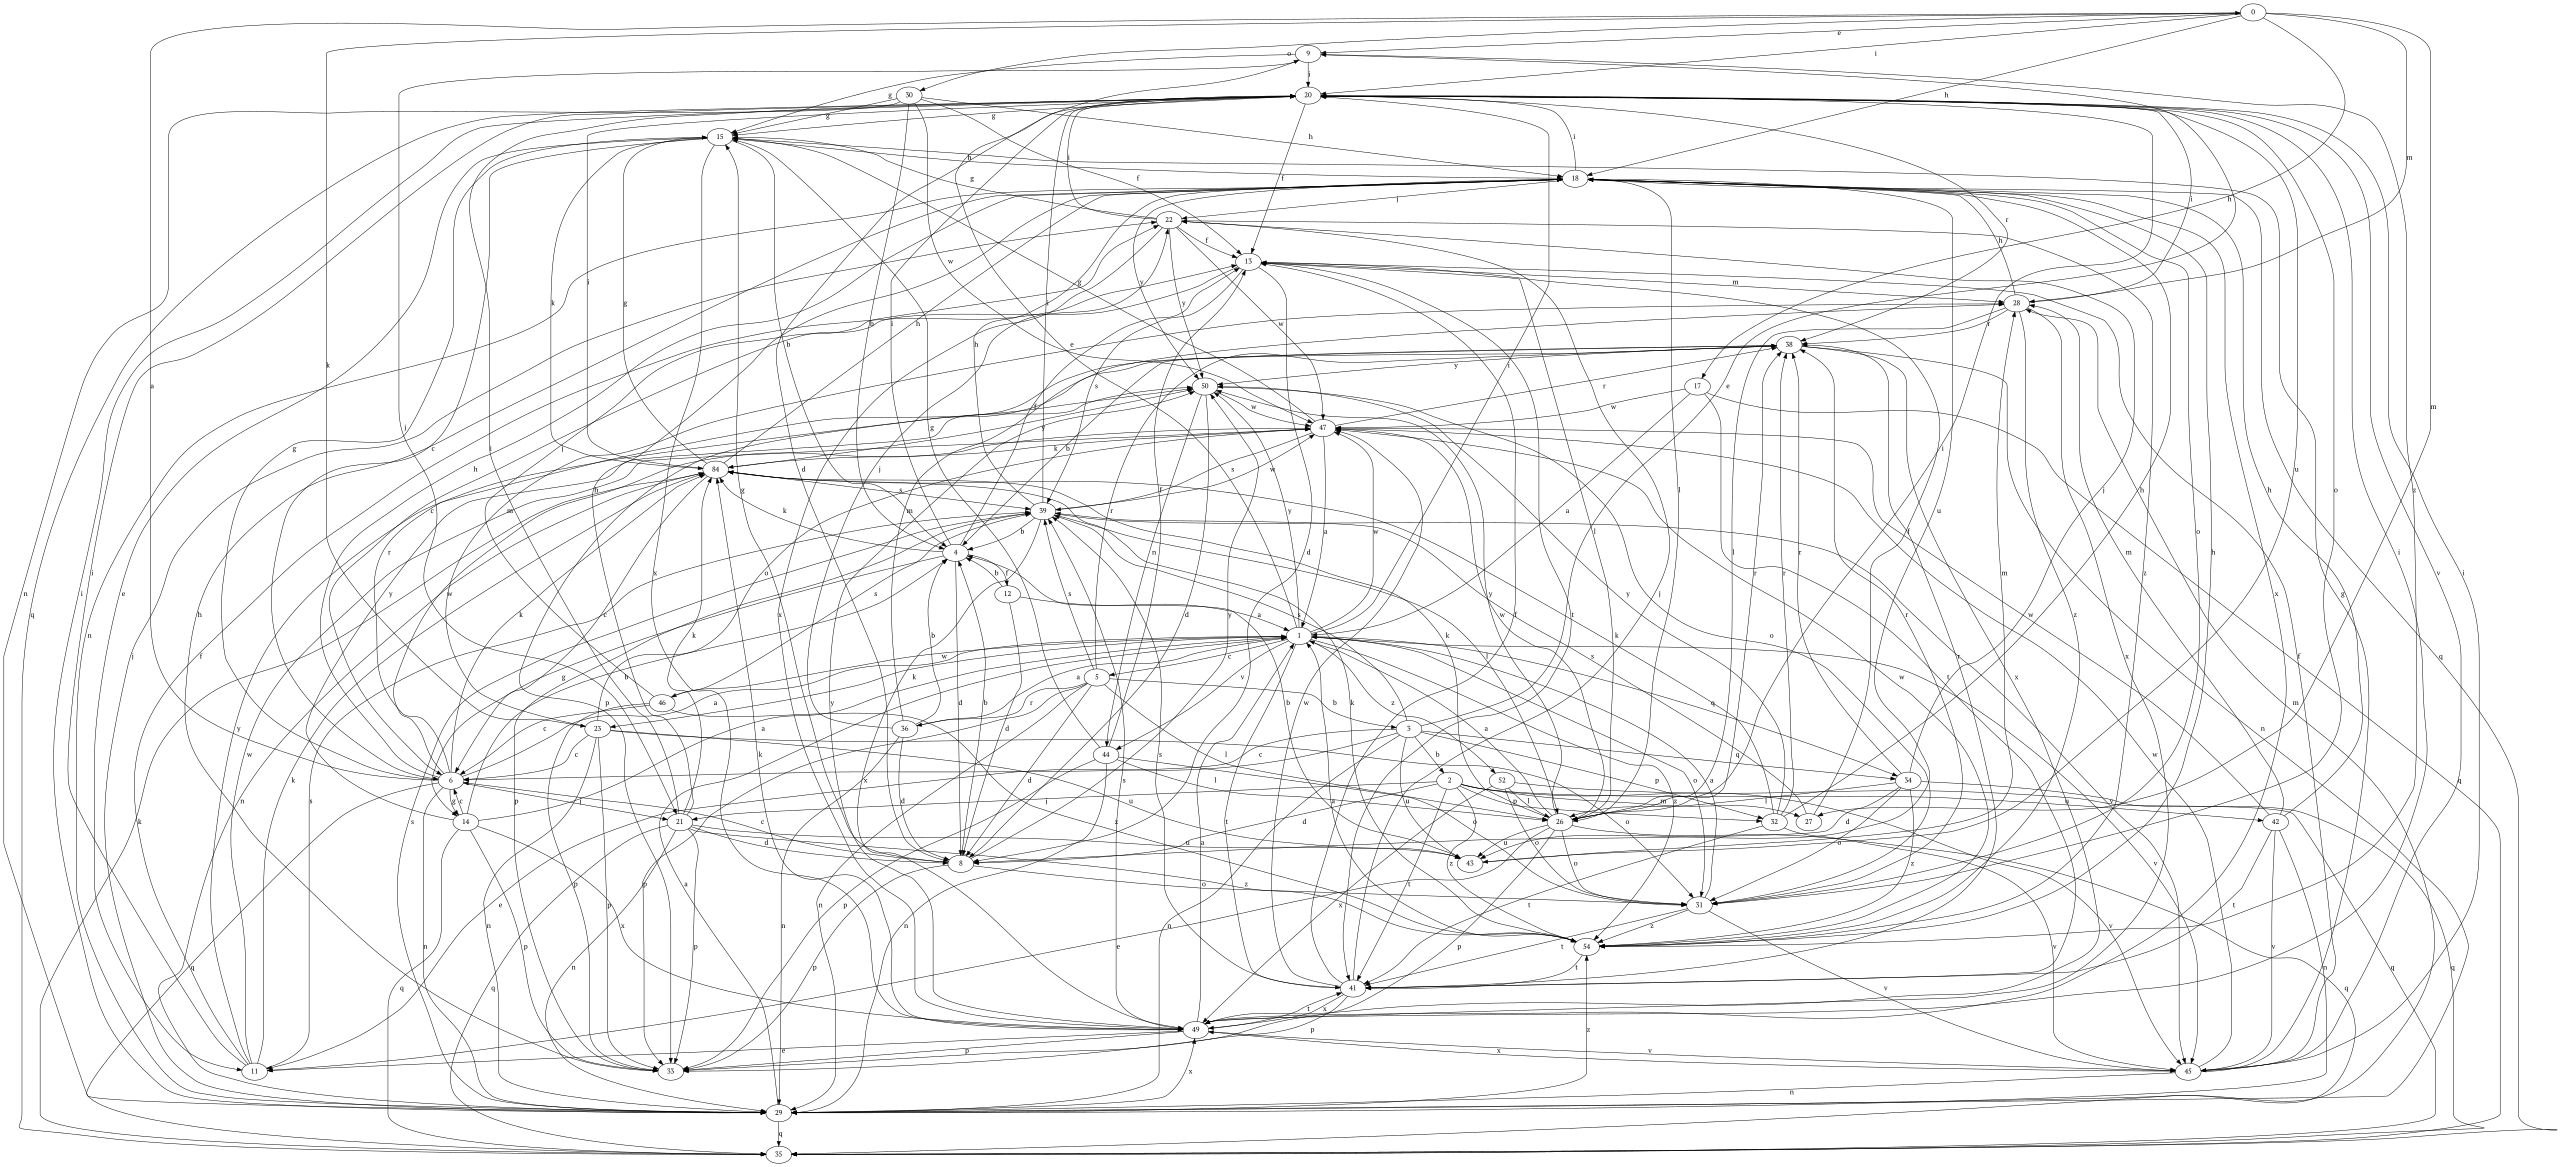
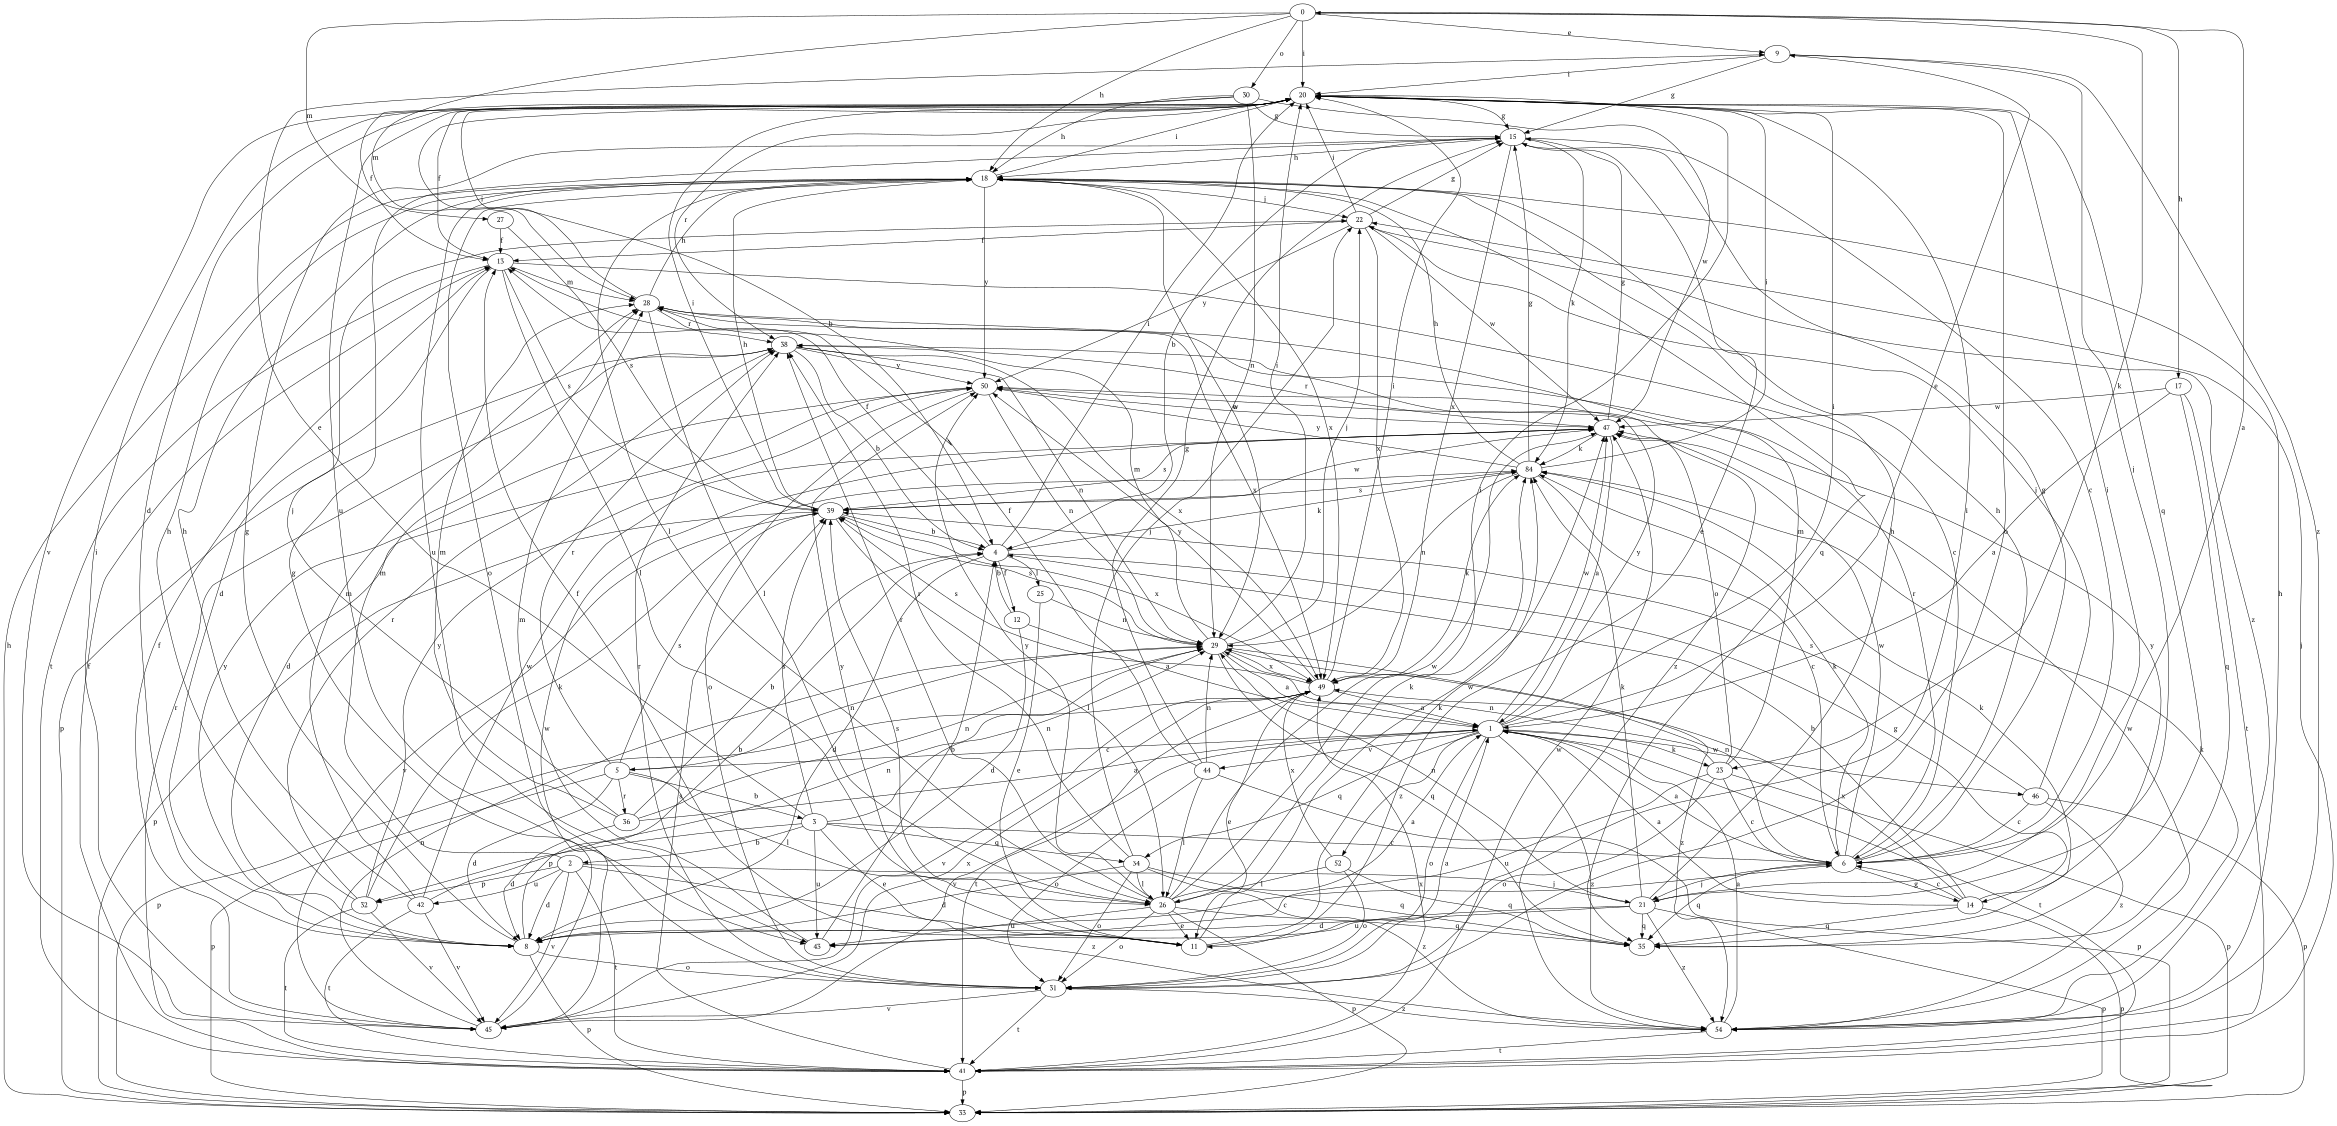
(1148, 557) -> (1076, 528)
none -> (1040, 594)
(90, 636) -> (1235, 407)
(1628, 803) -> (363, 607)
